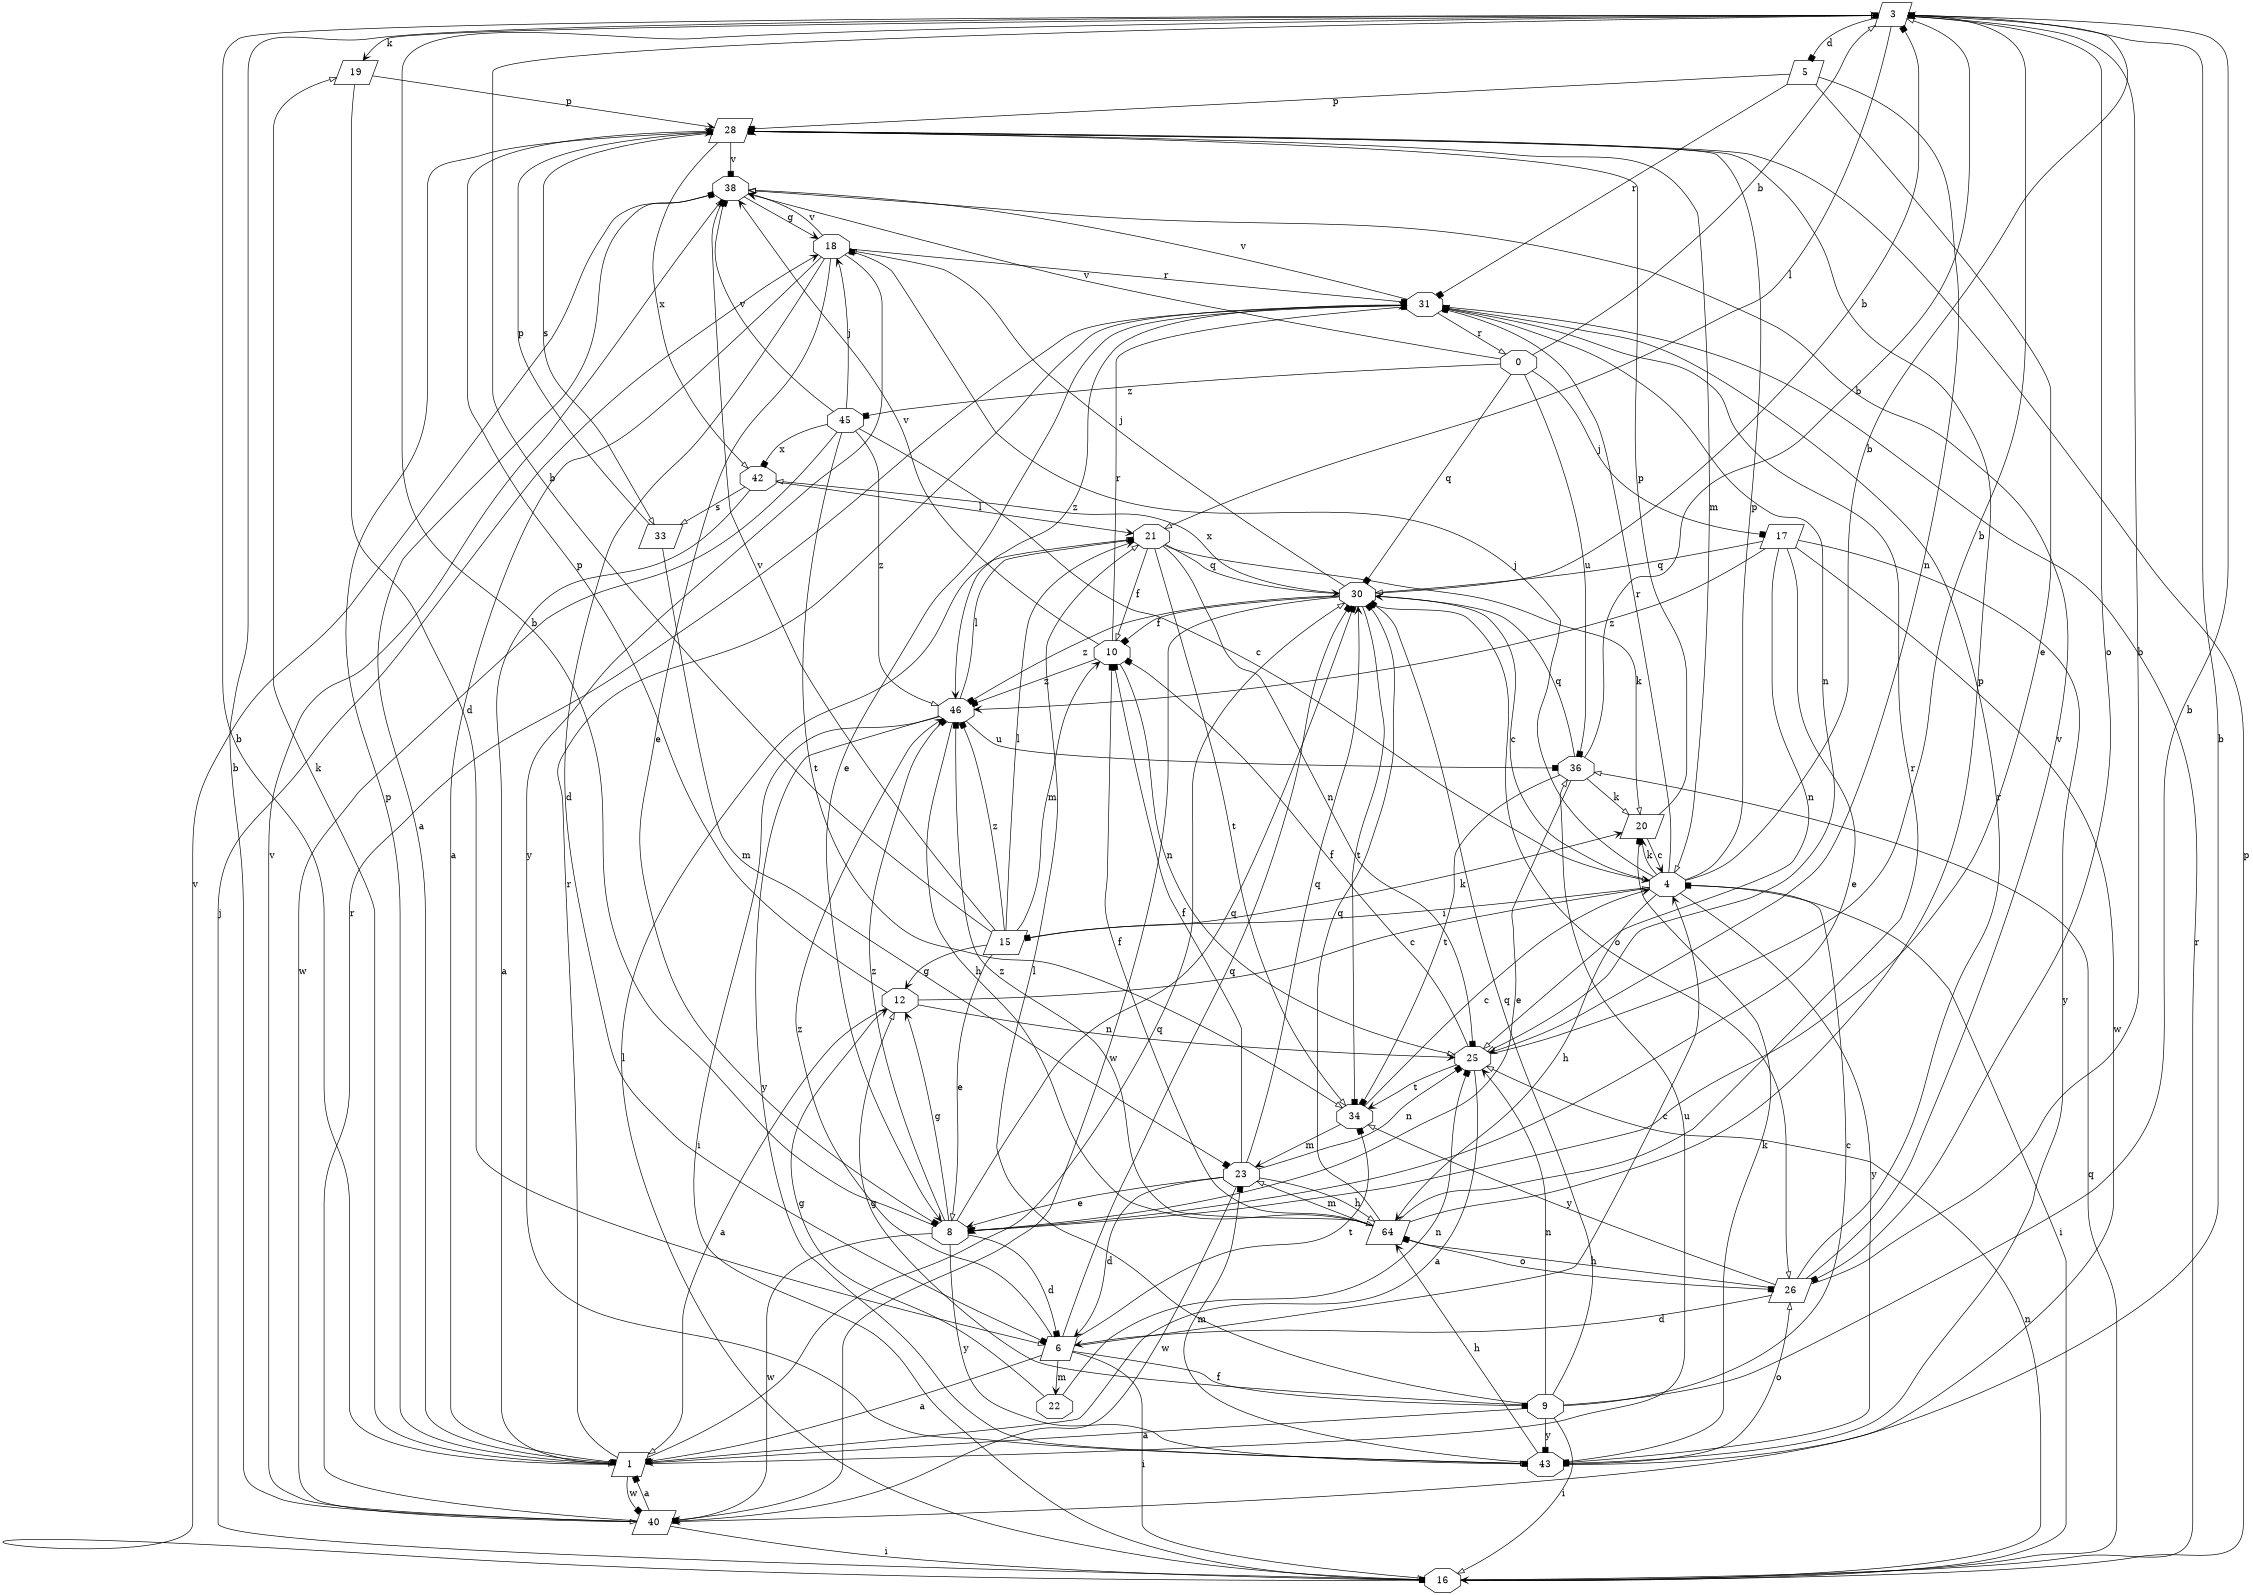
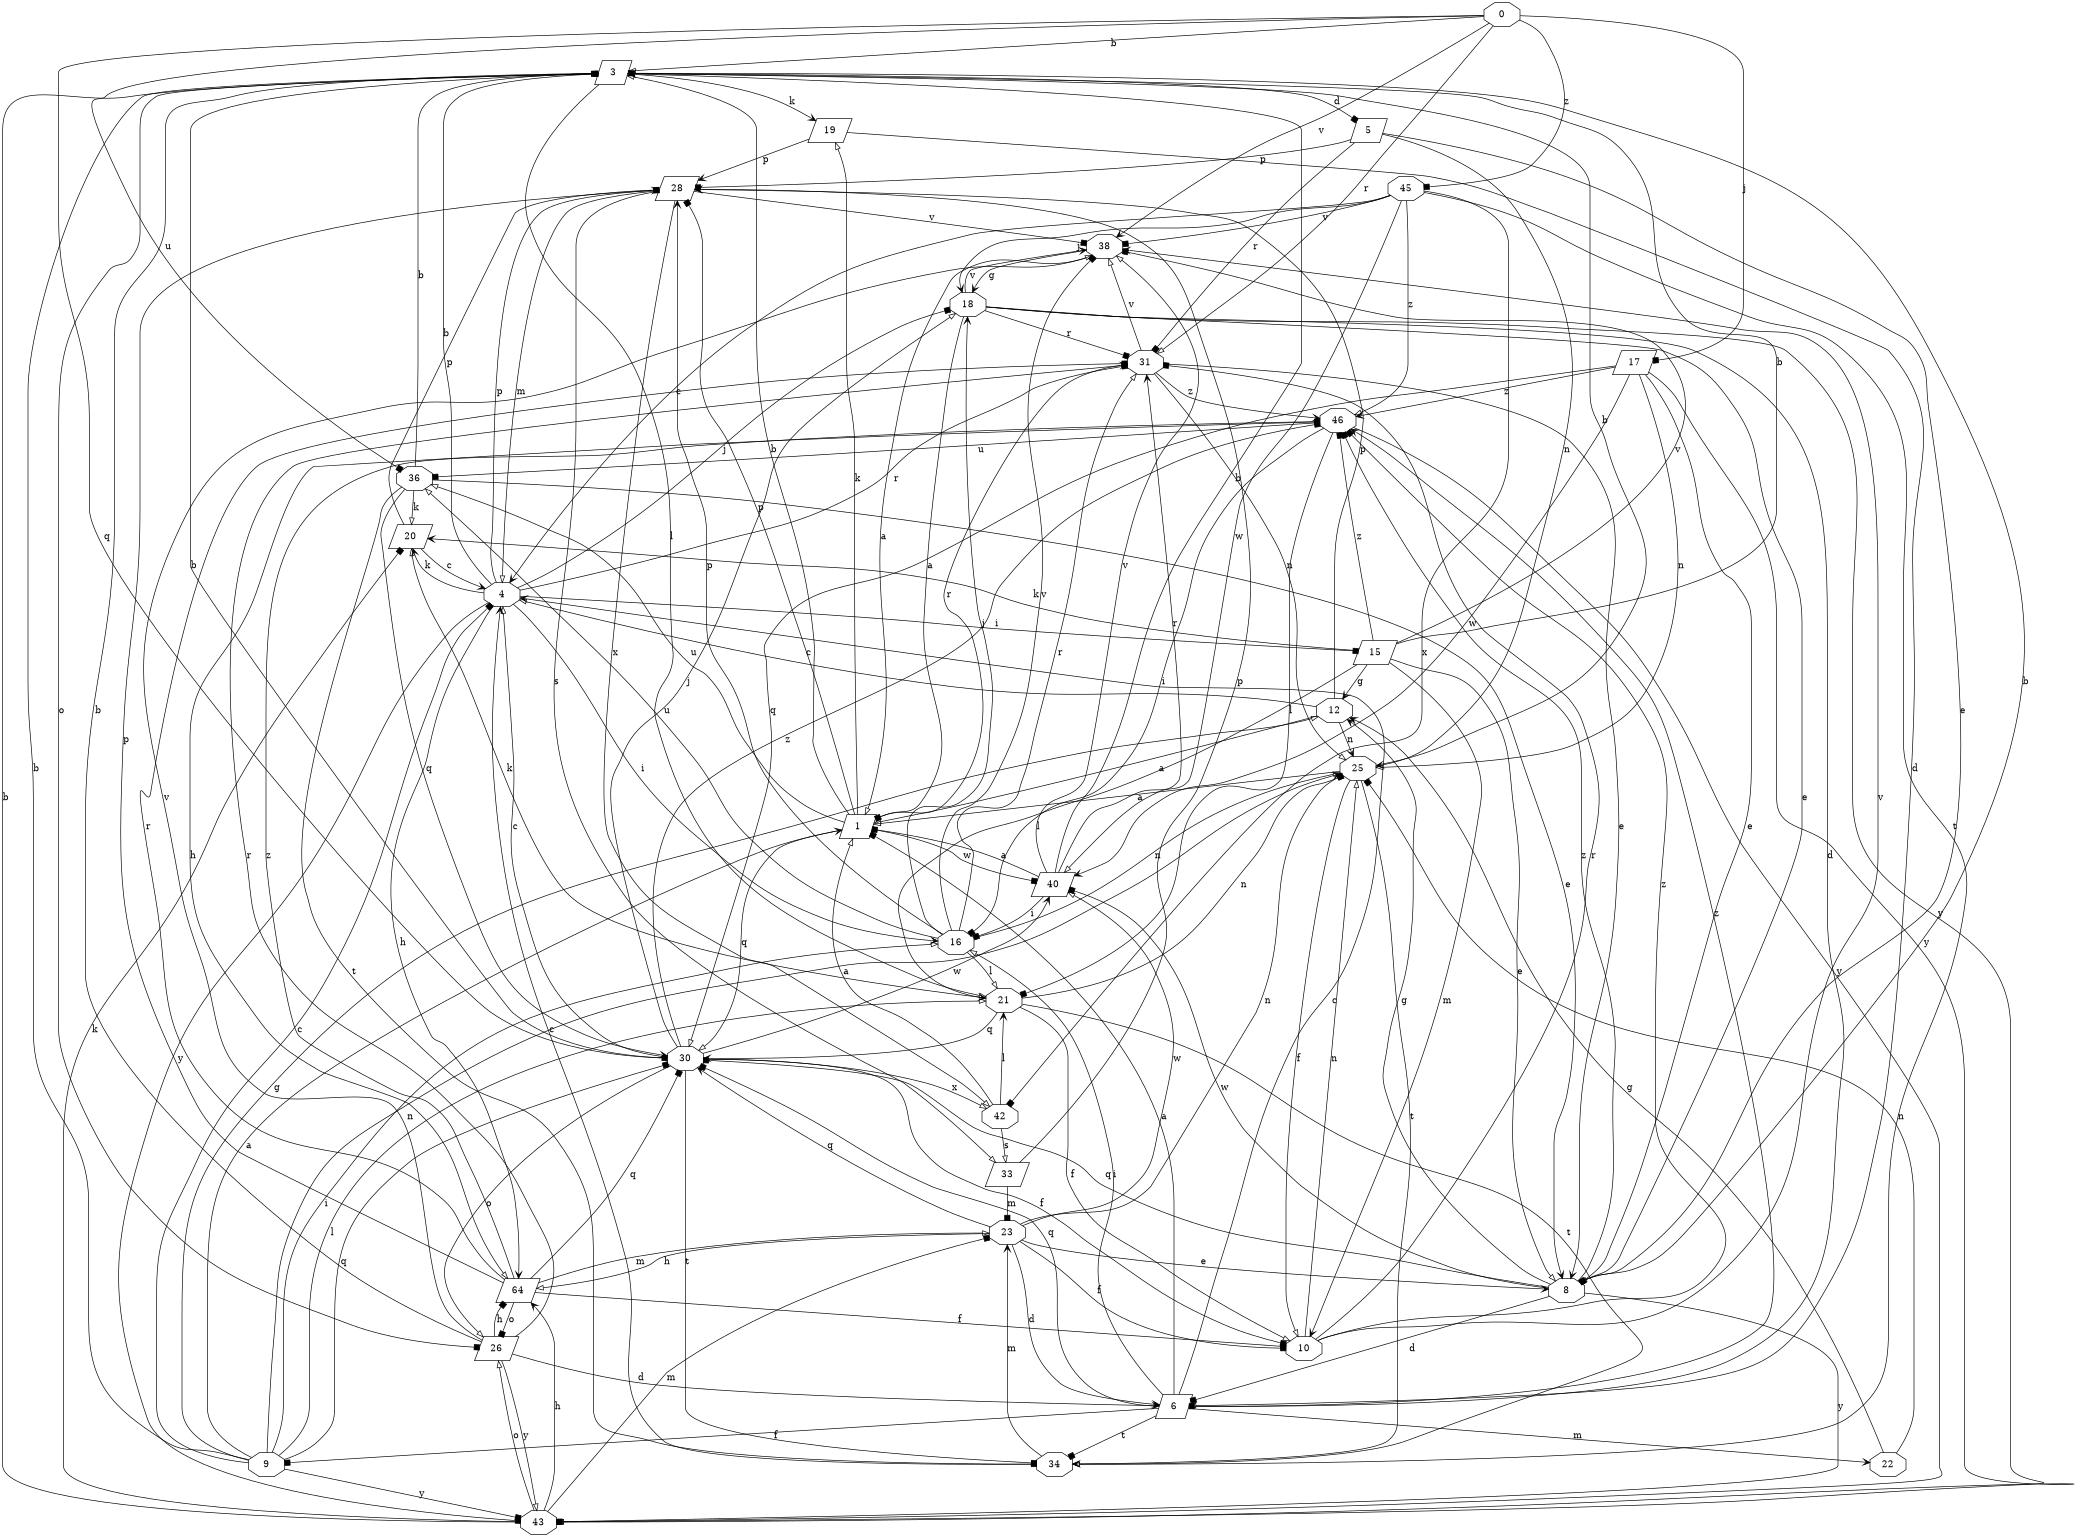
(1469, 332) -> (1350, 194)
(1315, 842) -> (1297, 1053)
(2091, 1175) -> (667, 711)
(1573, 1211) -> (521, 1432)
